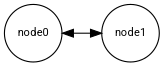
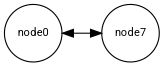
(131, 33) -> (131, 33)
